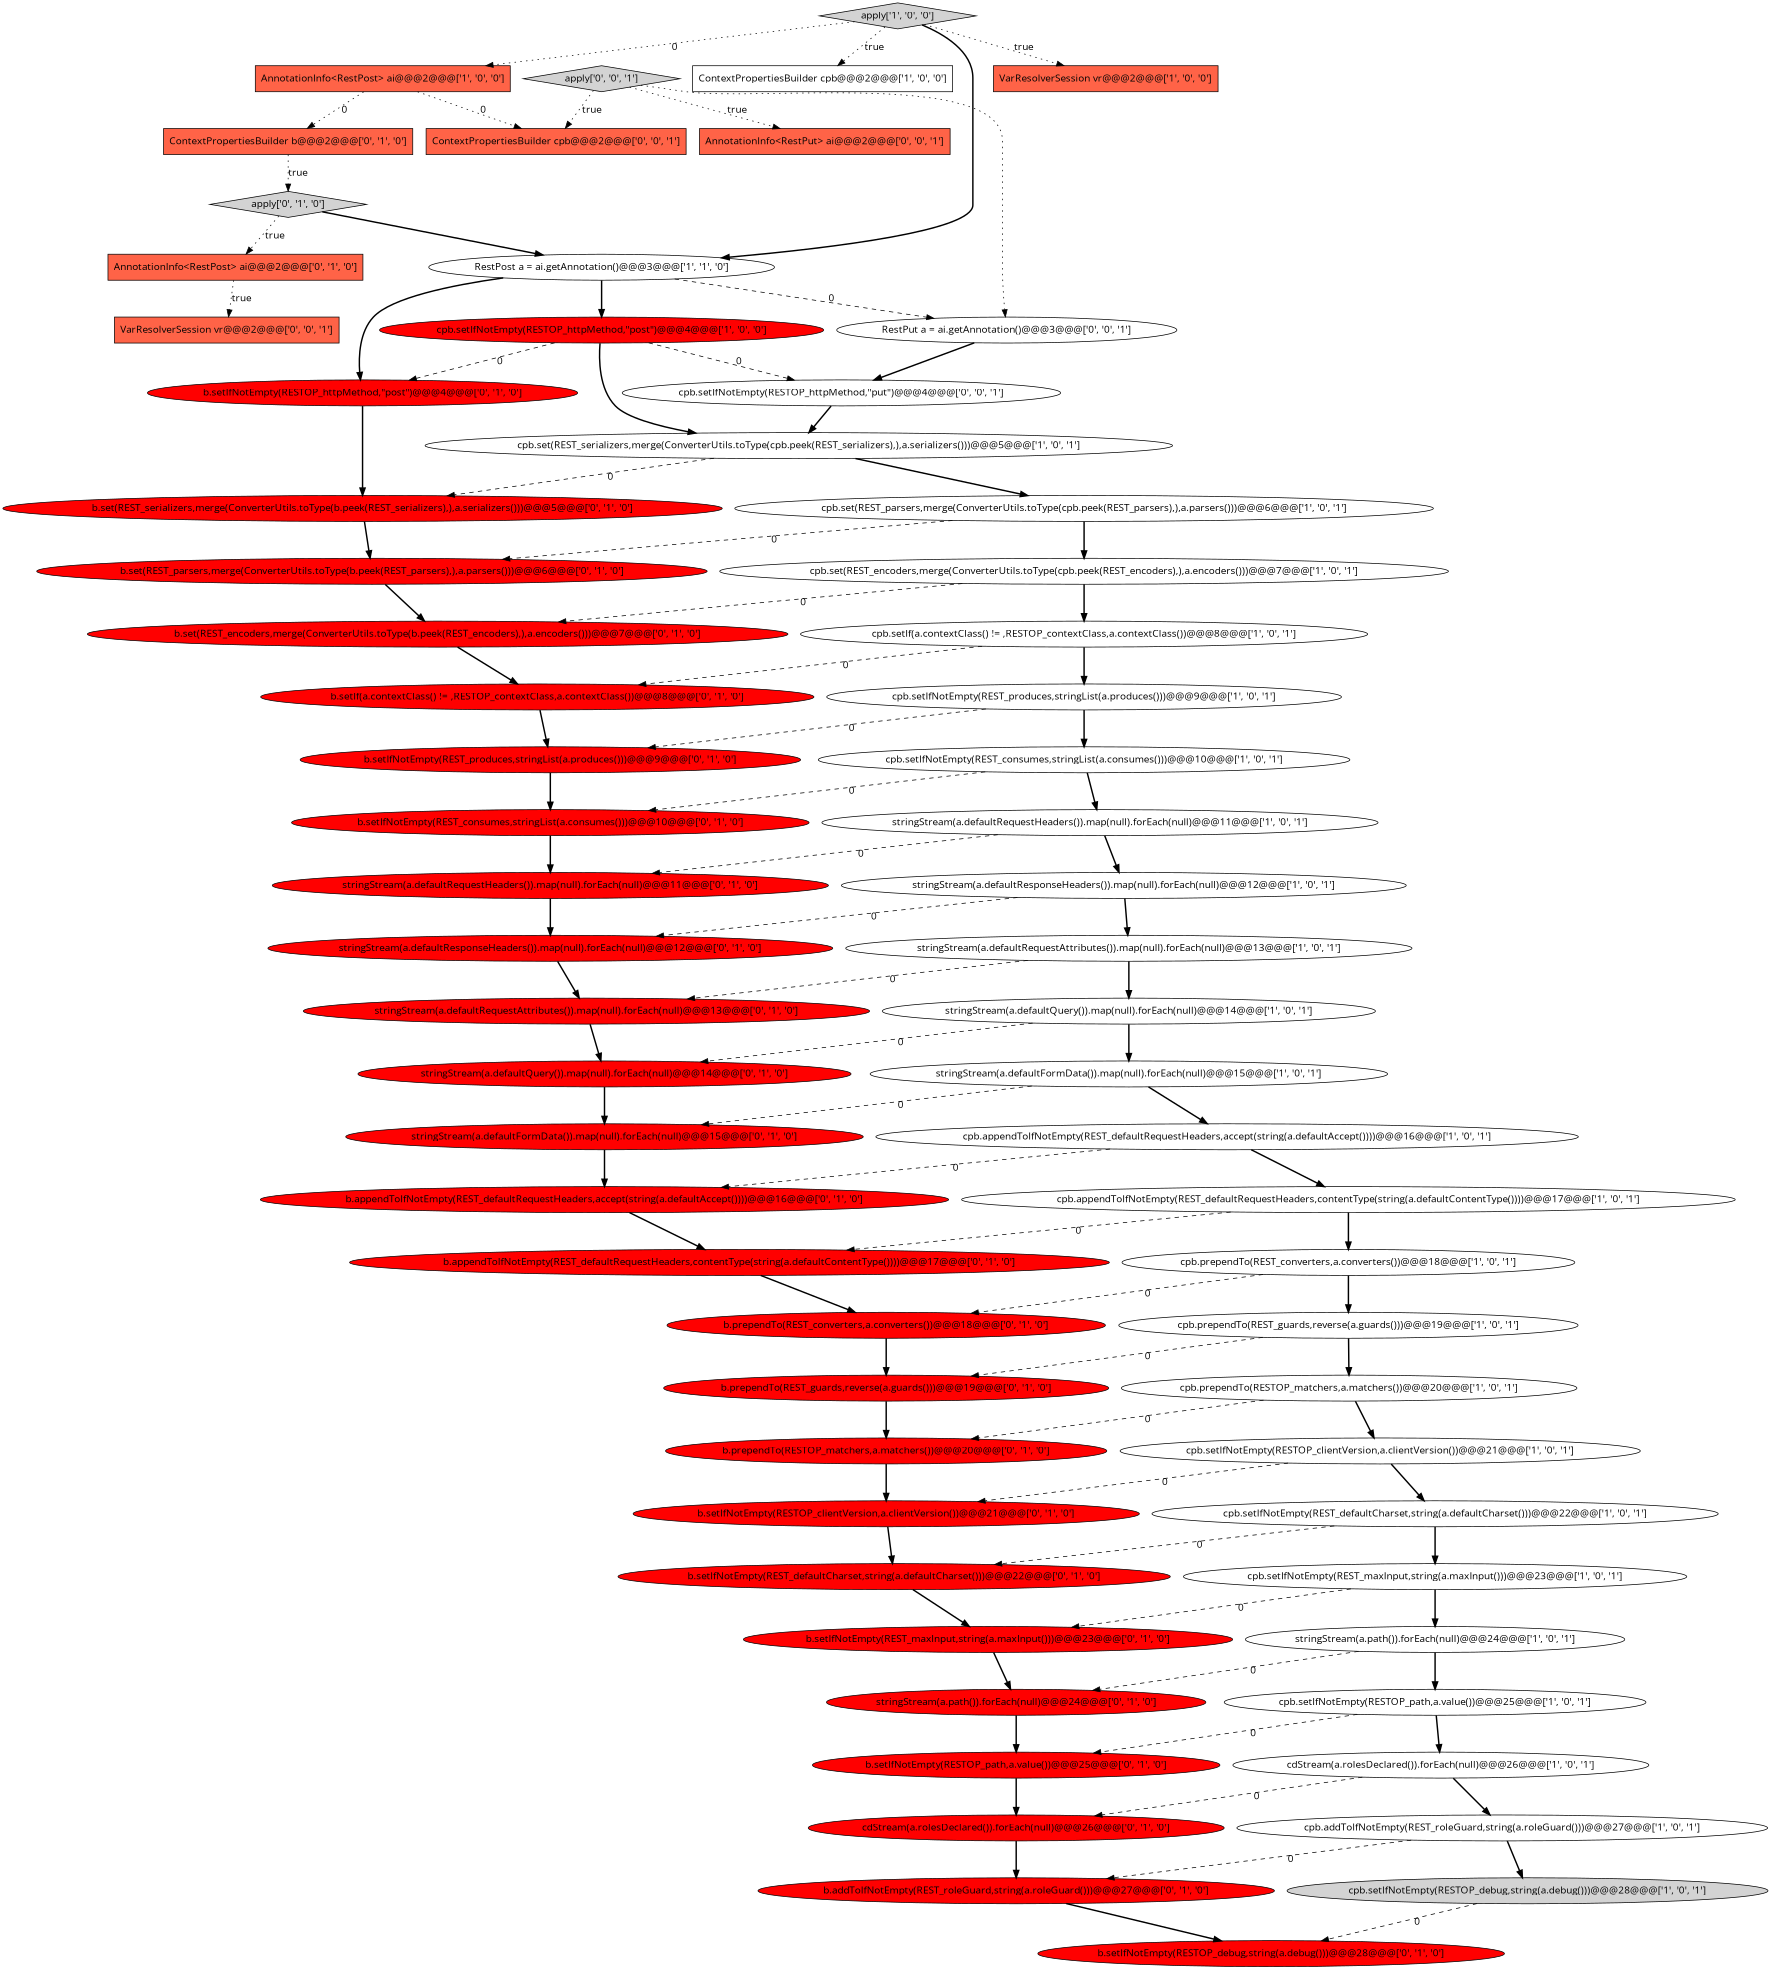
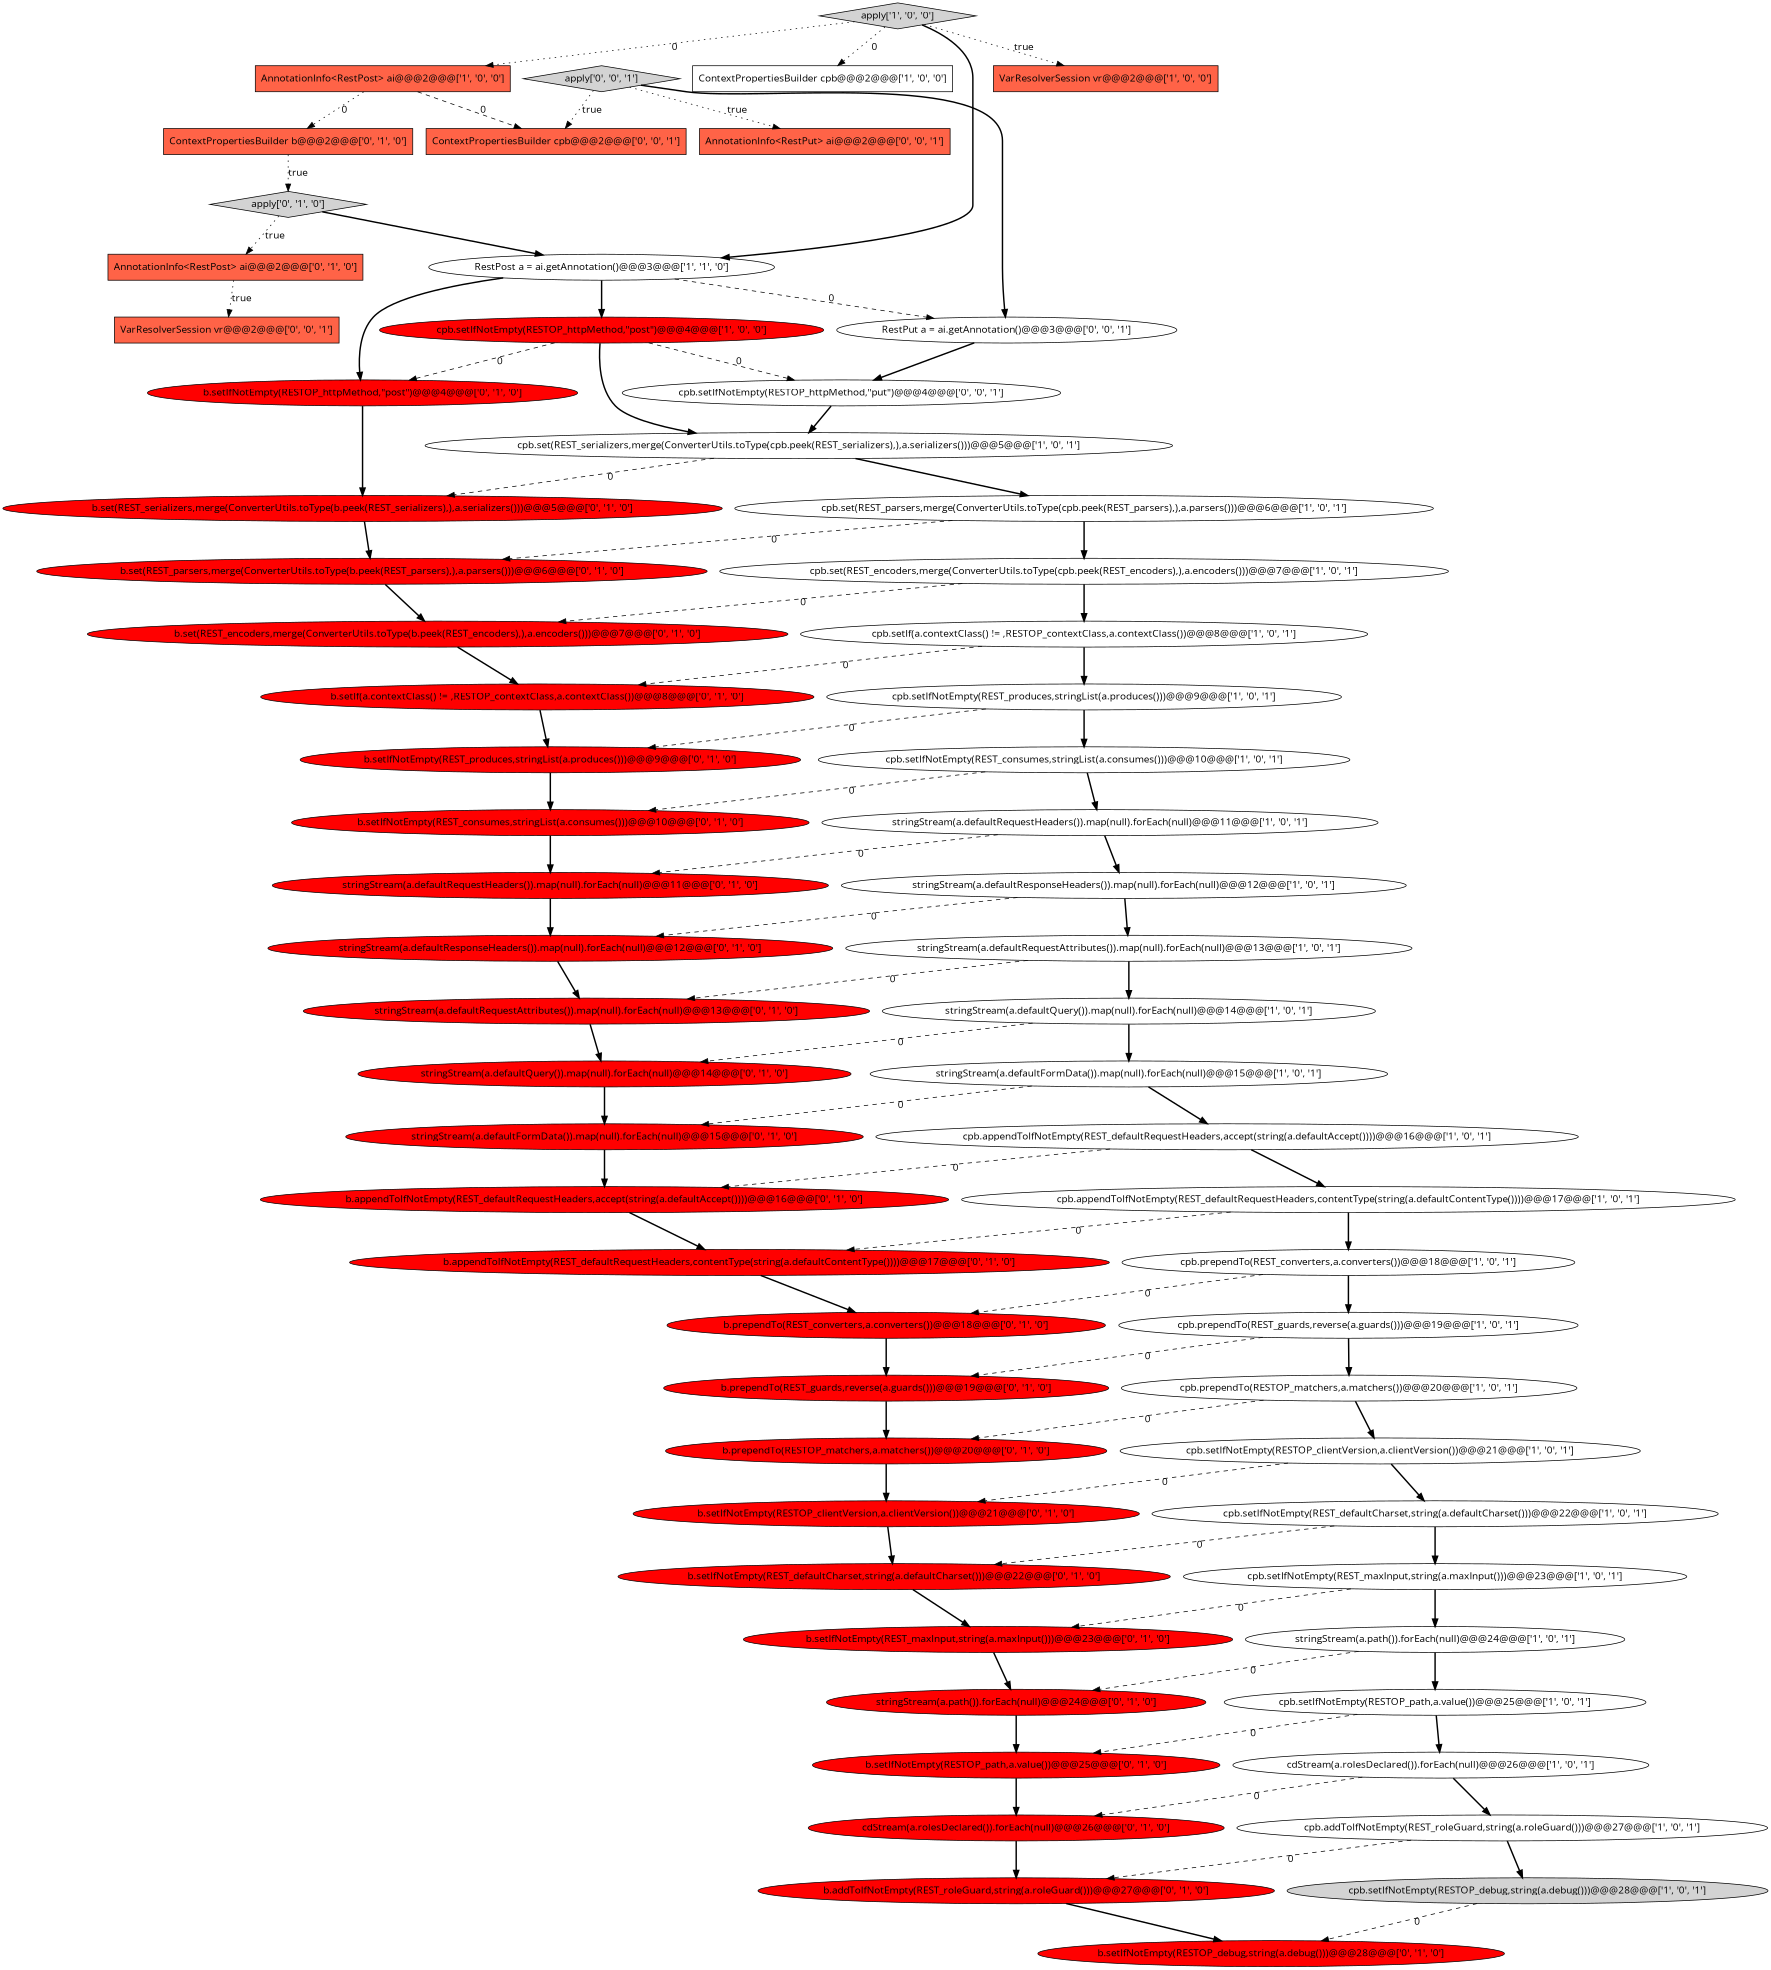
(875, 47) -> (875, 47)
(915, 96) -> (915, 96)
(466, 109) -> (466, 109)
